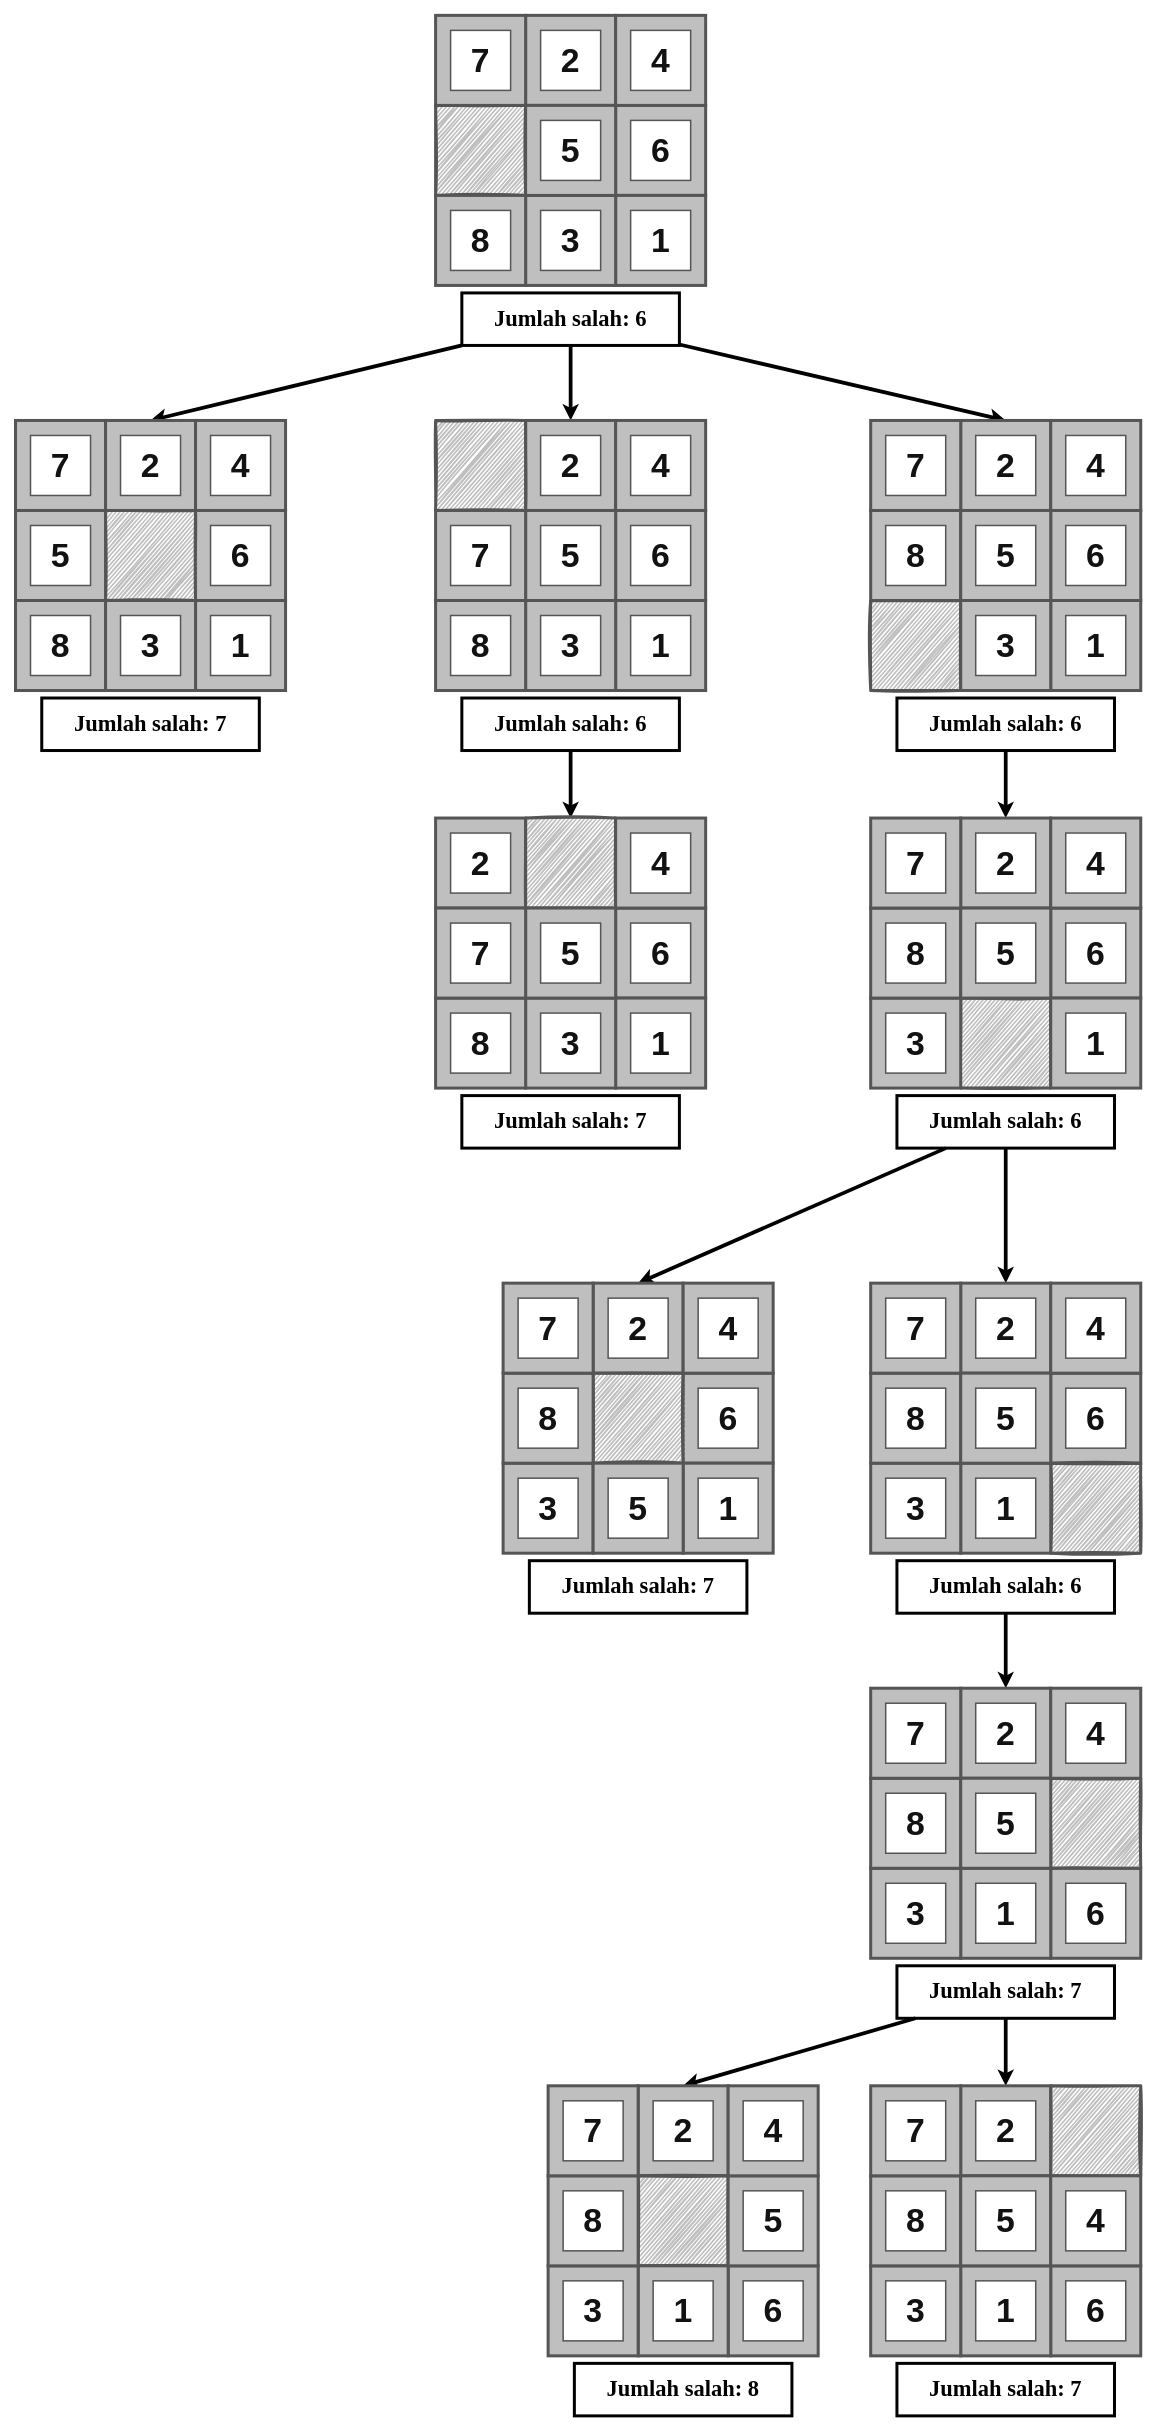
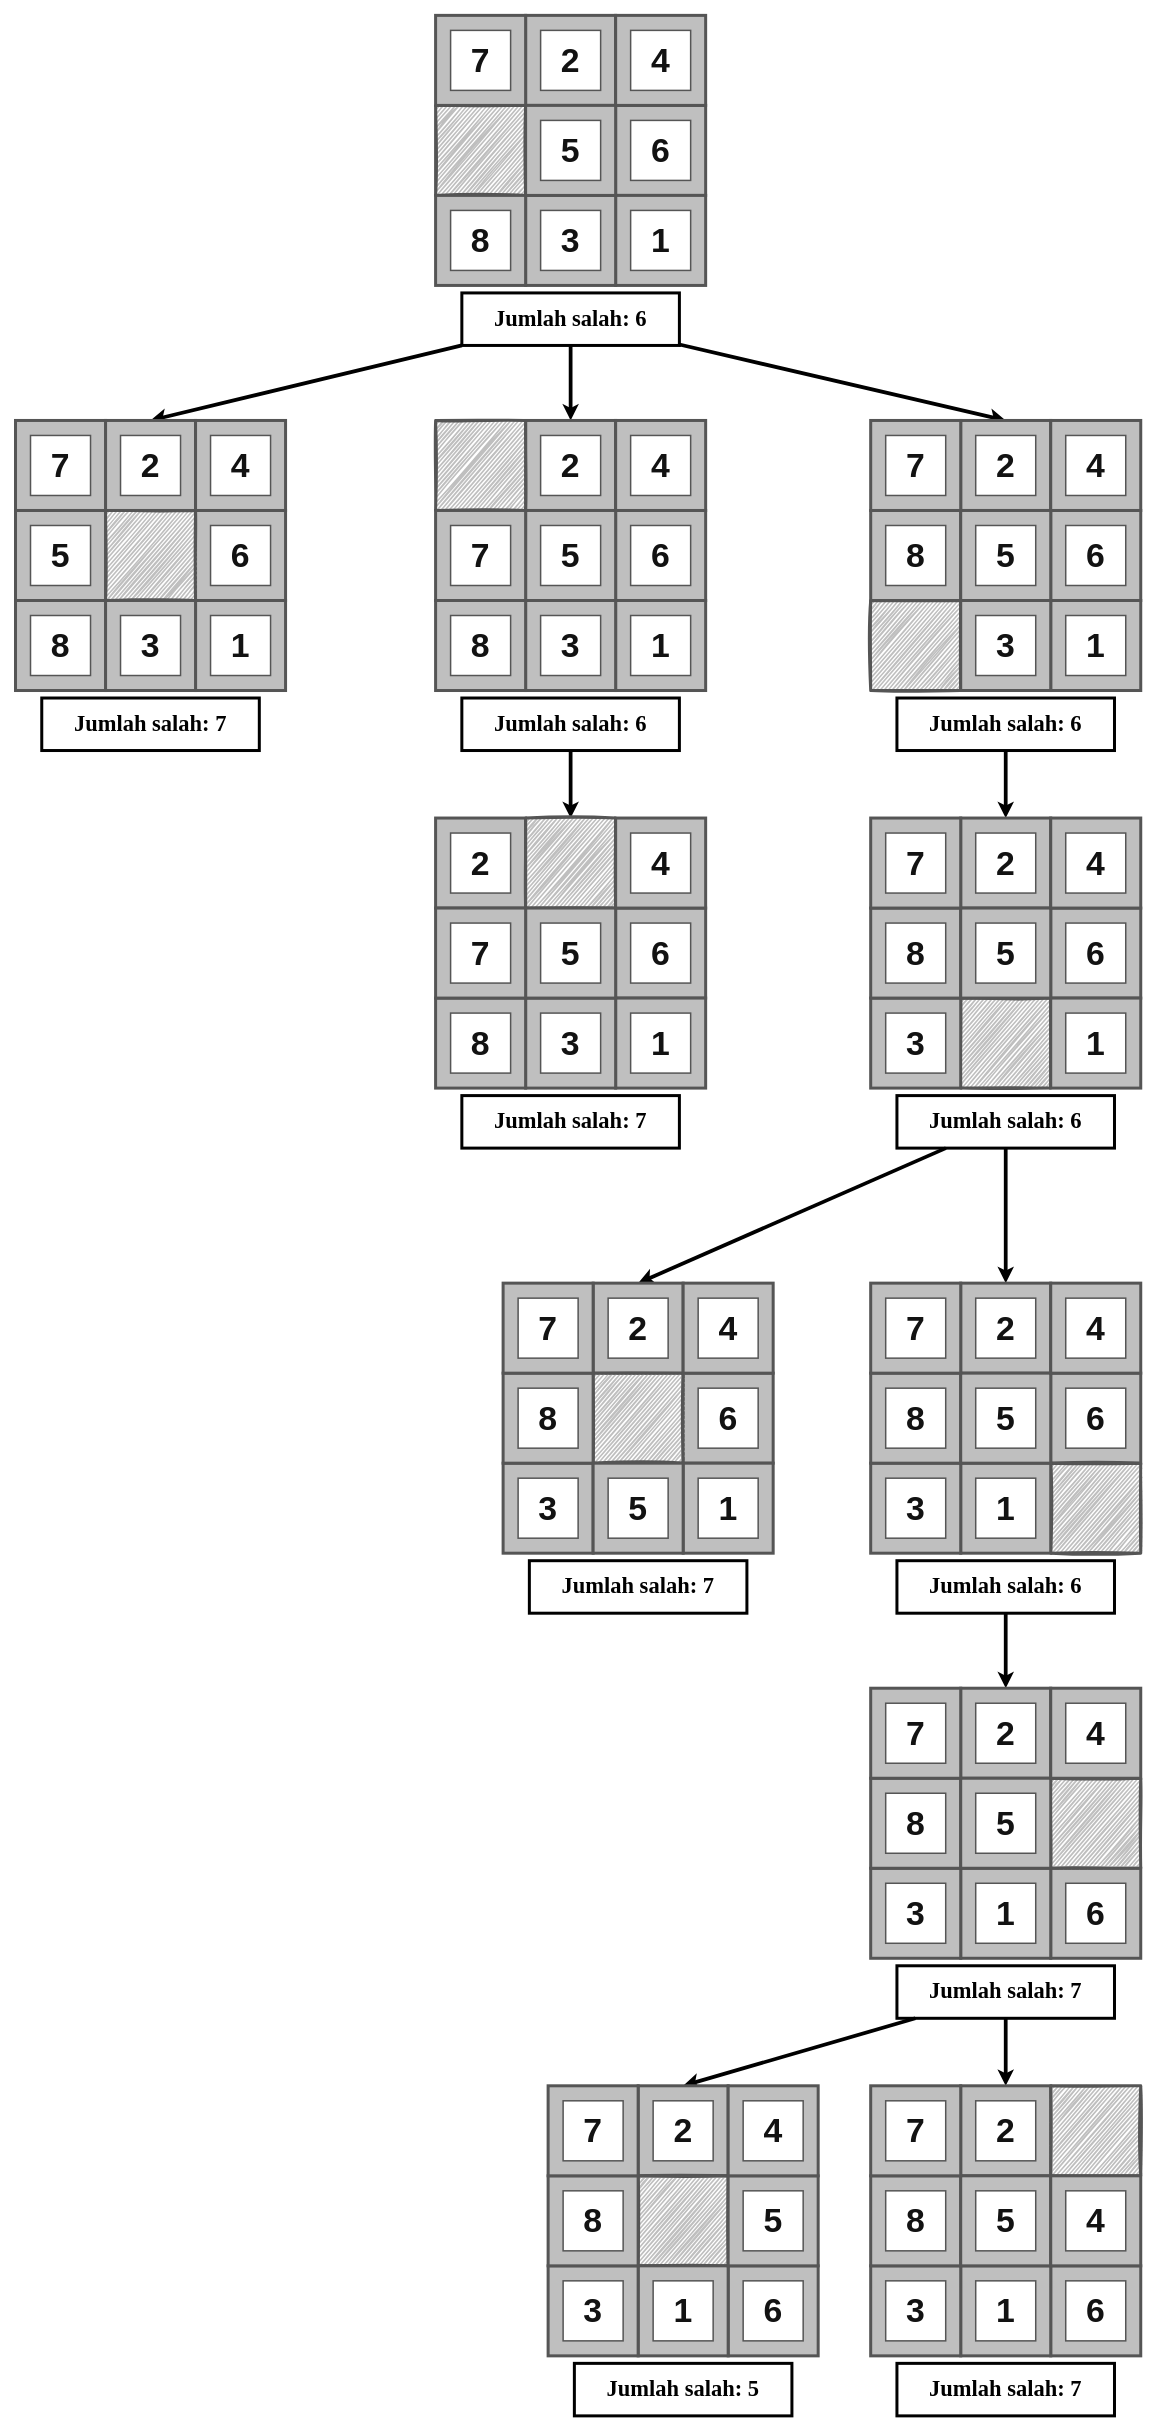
(683, 2388) -> (683, 2388)
